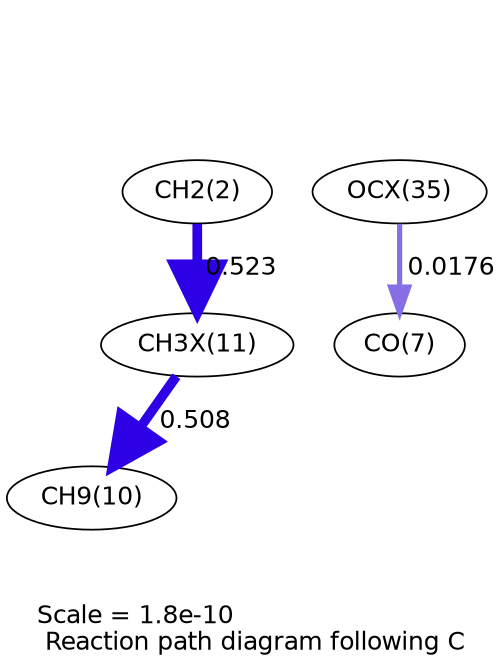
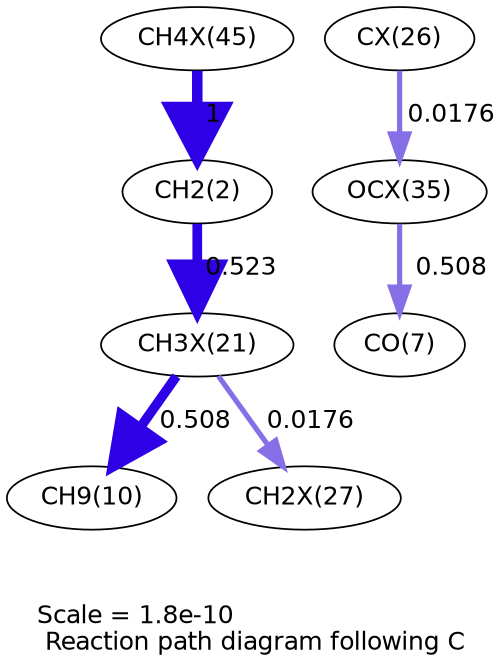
none -> (197, 39)
none -> (400, 39)
(448, 268) -> (448, 268)
(197, 345) -> (197, 345)
none -> (305, 498)
